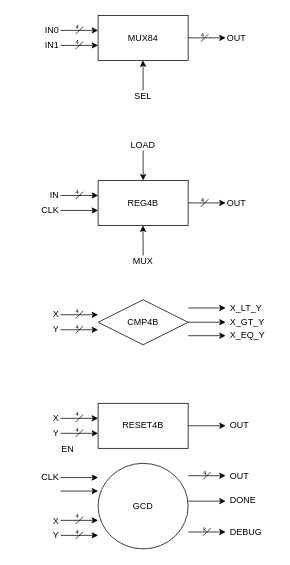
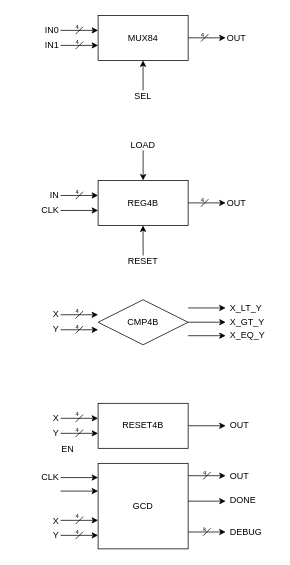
(143, 261) -> (143, 261)
(143, 506) -> (143, 506)
